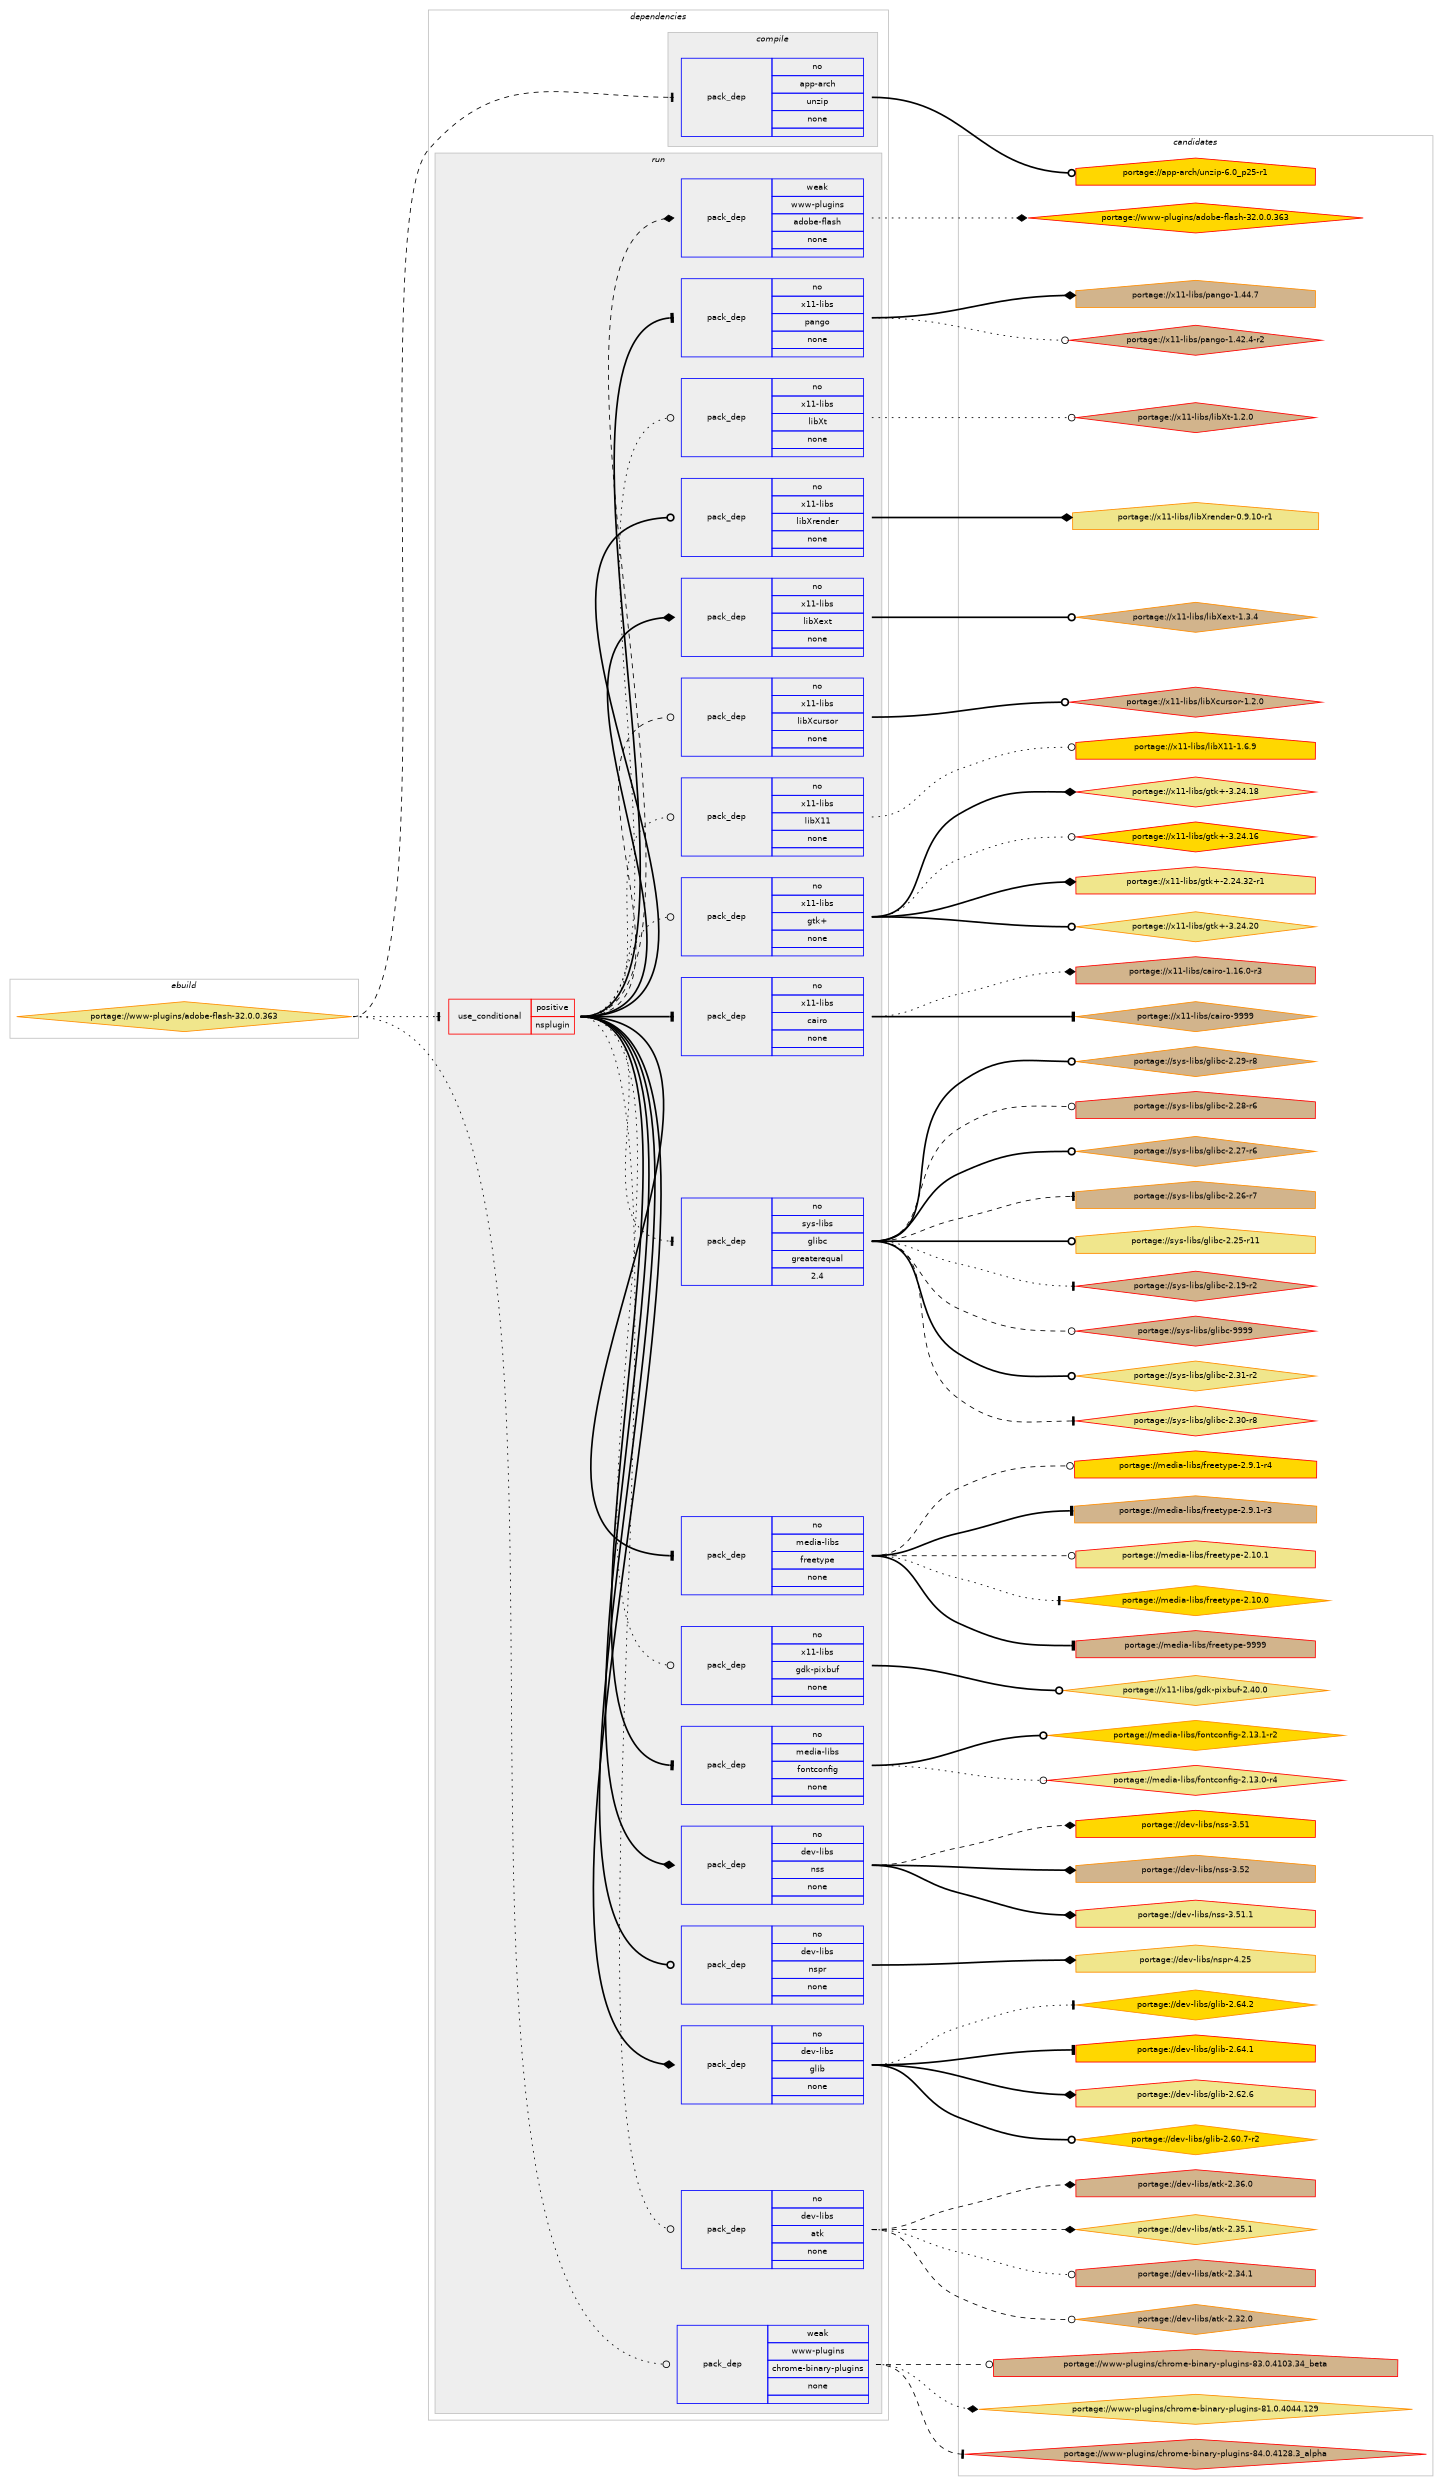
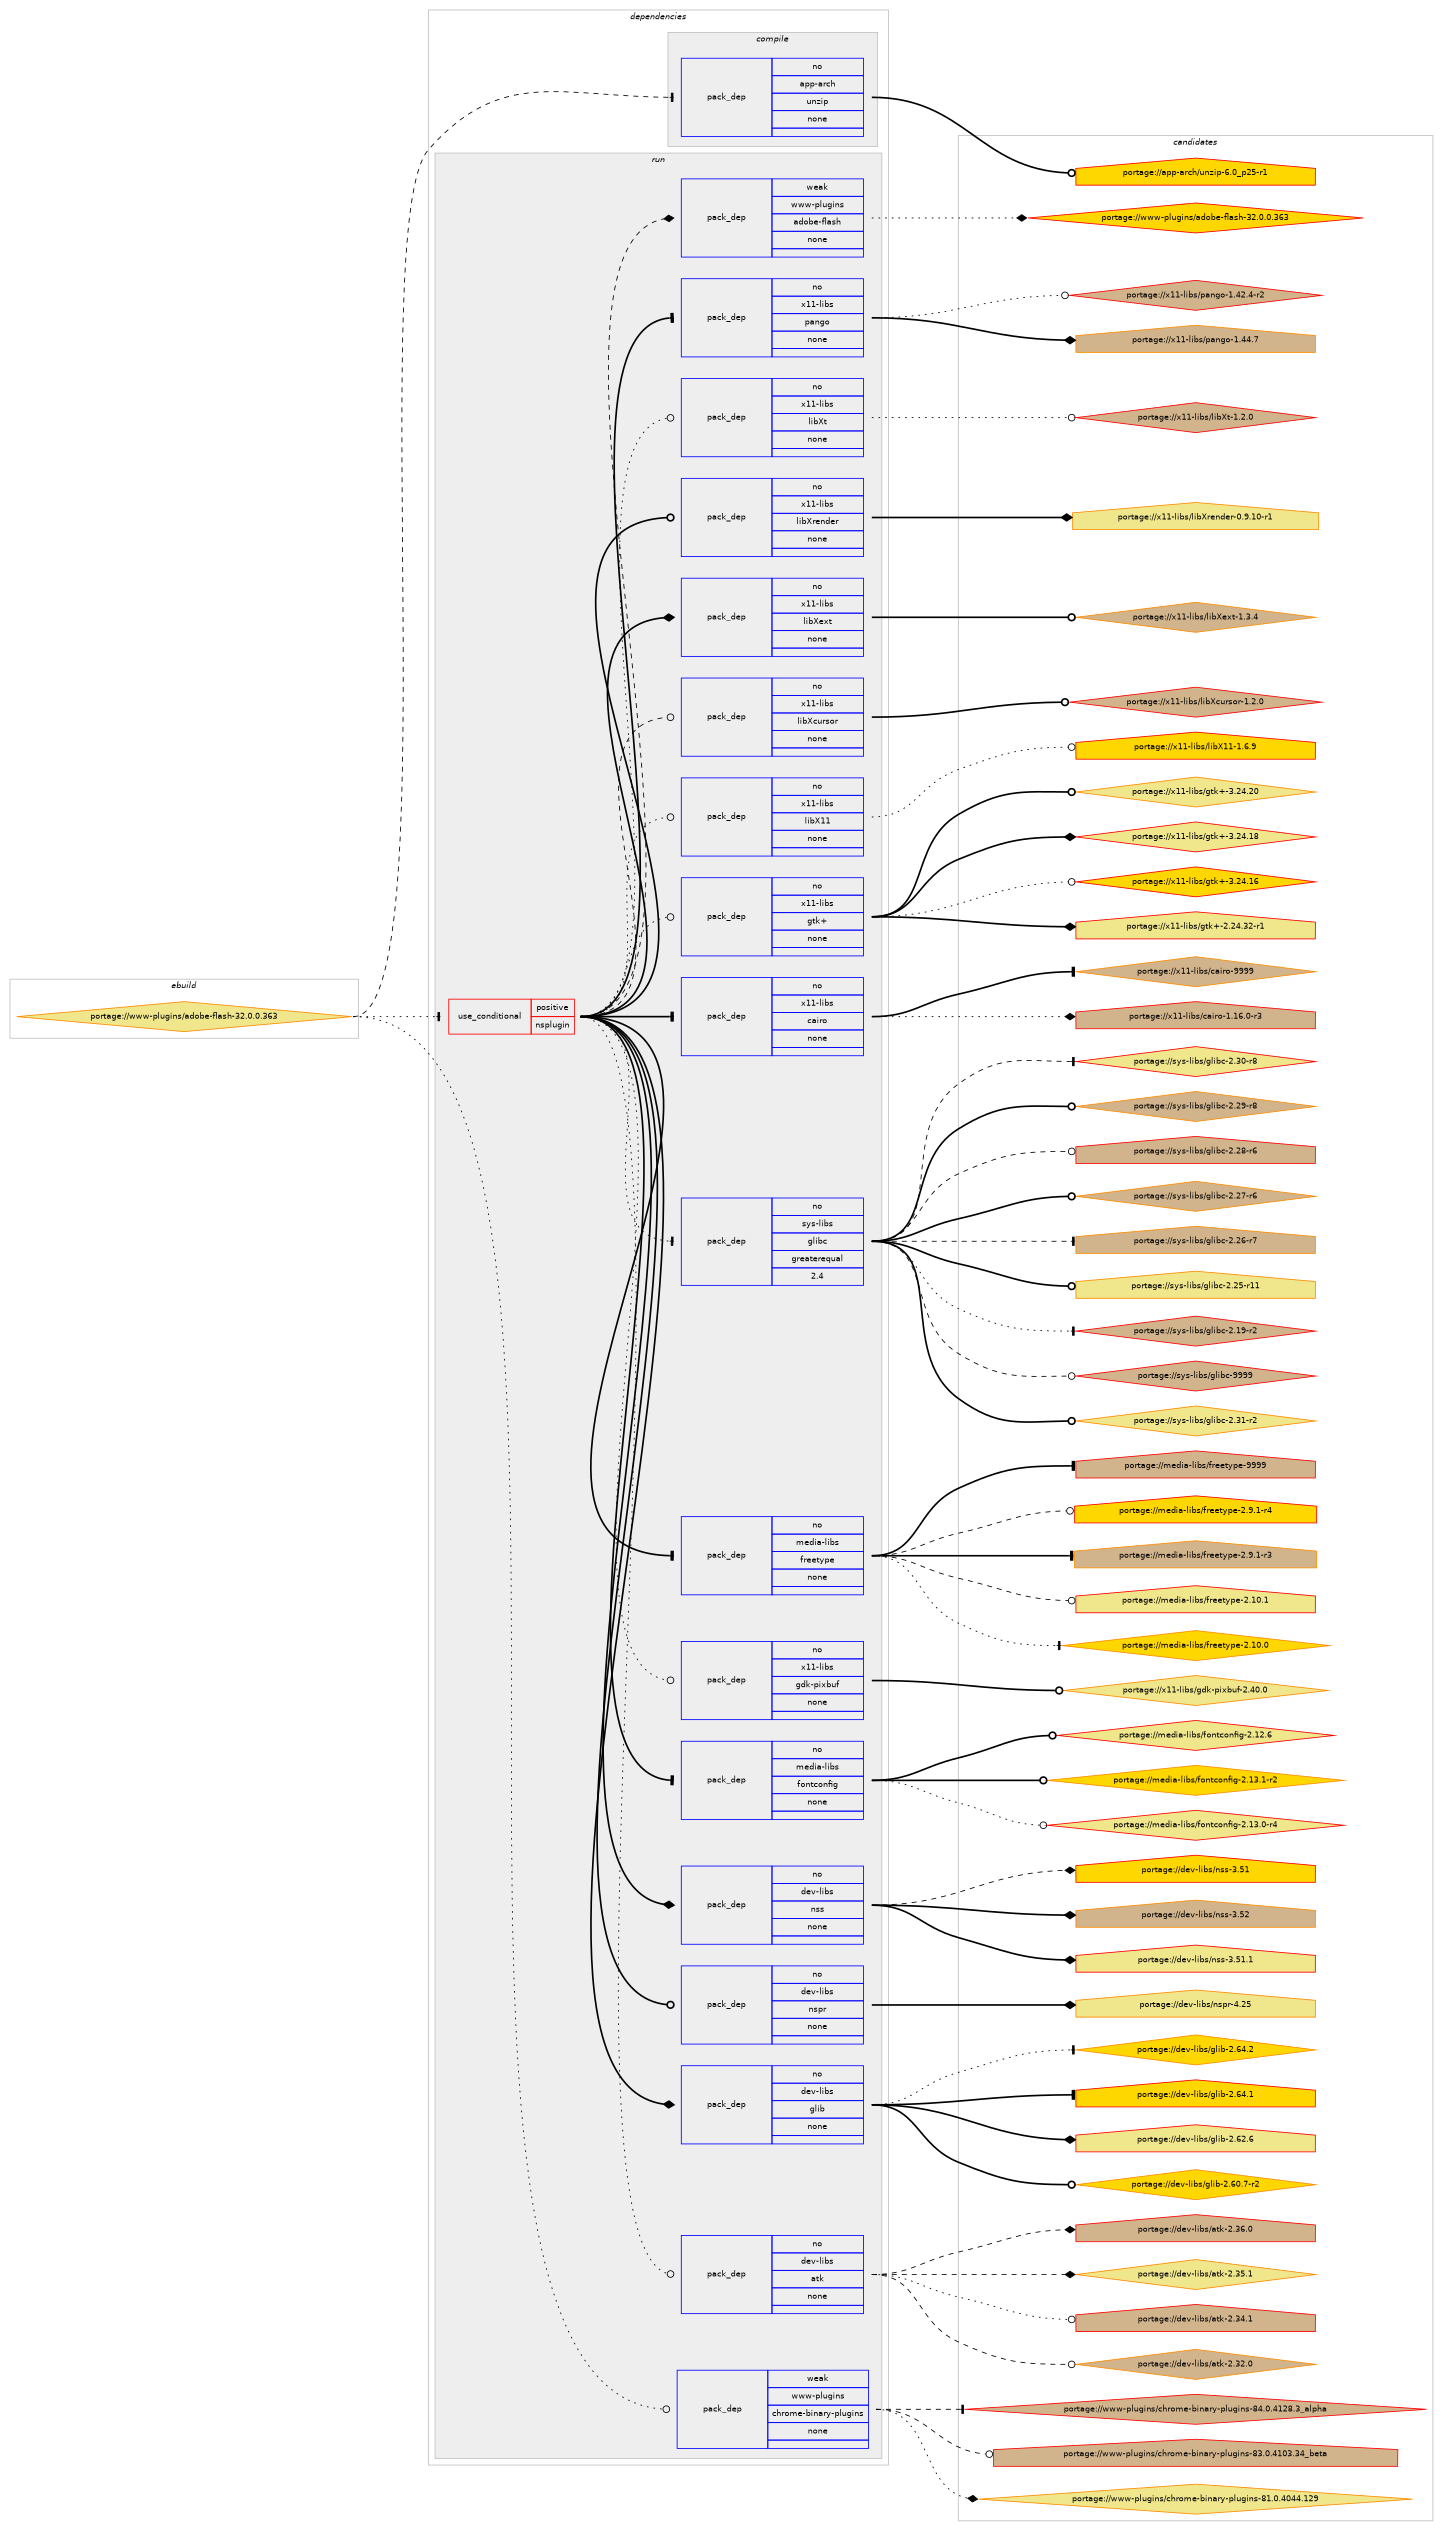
none -> (1196, 1735)
